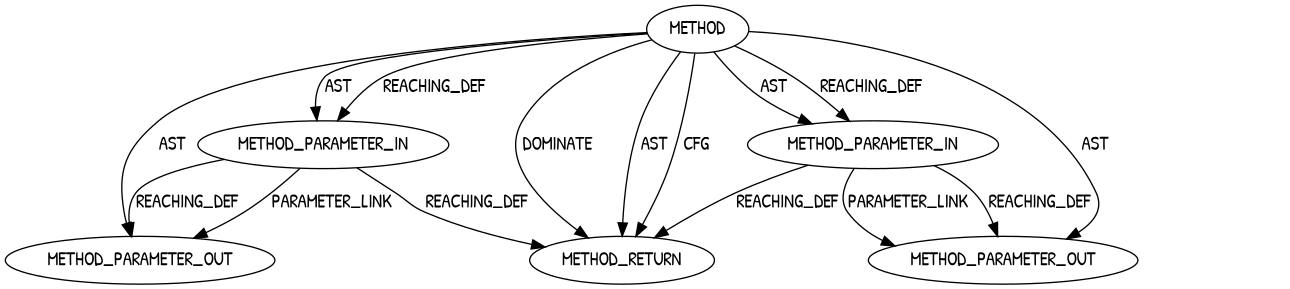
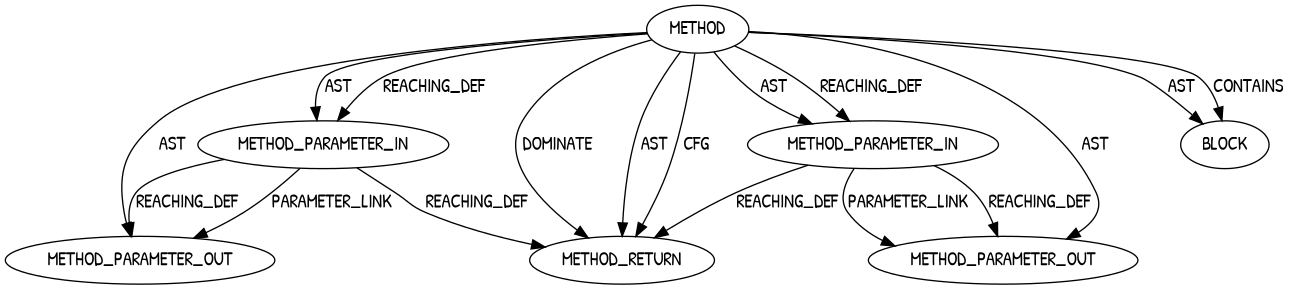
none -> (1225, 145)
